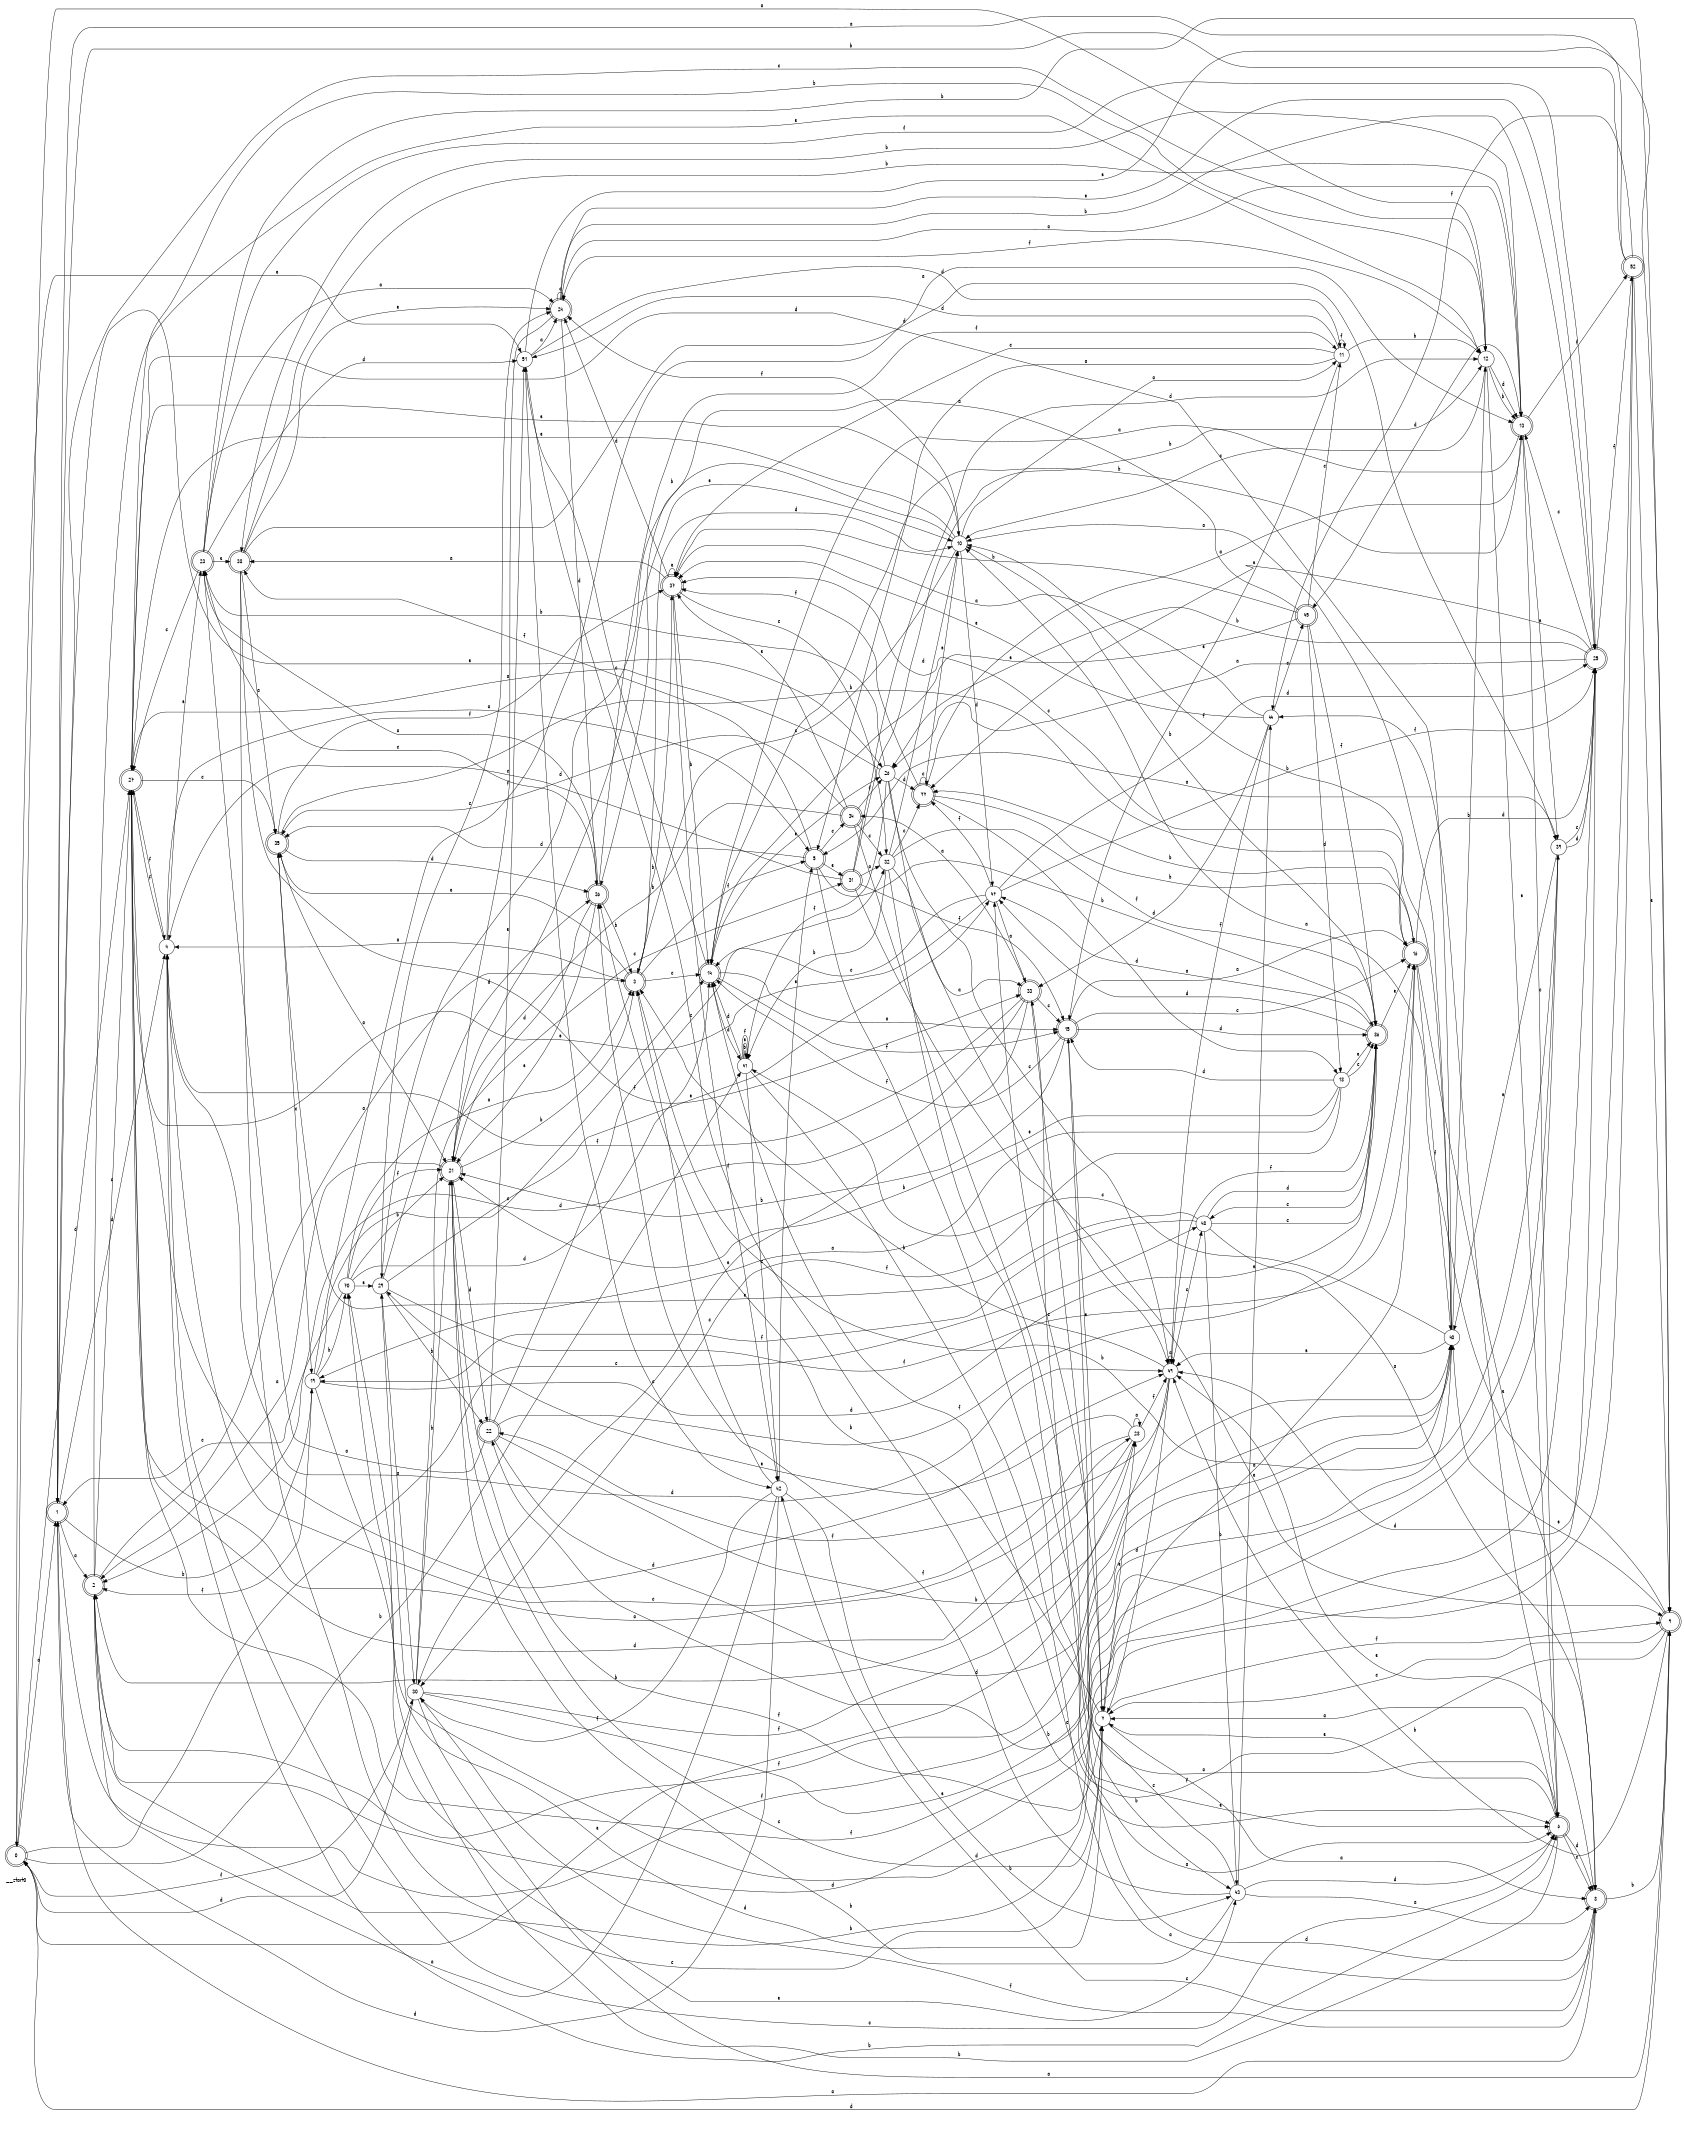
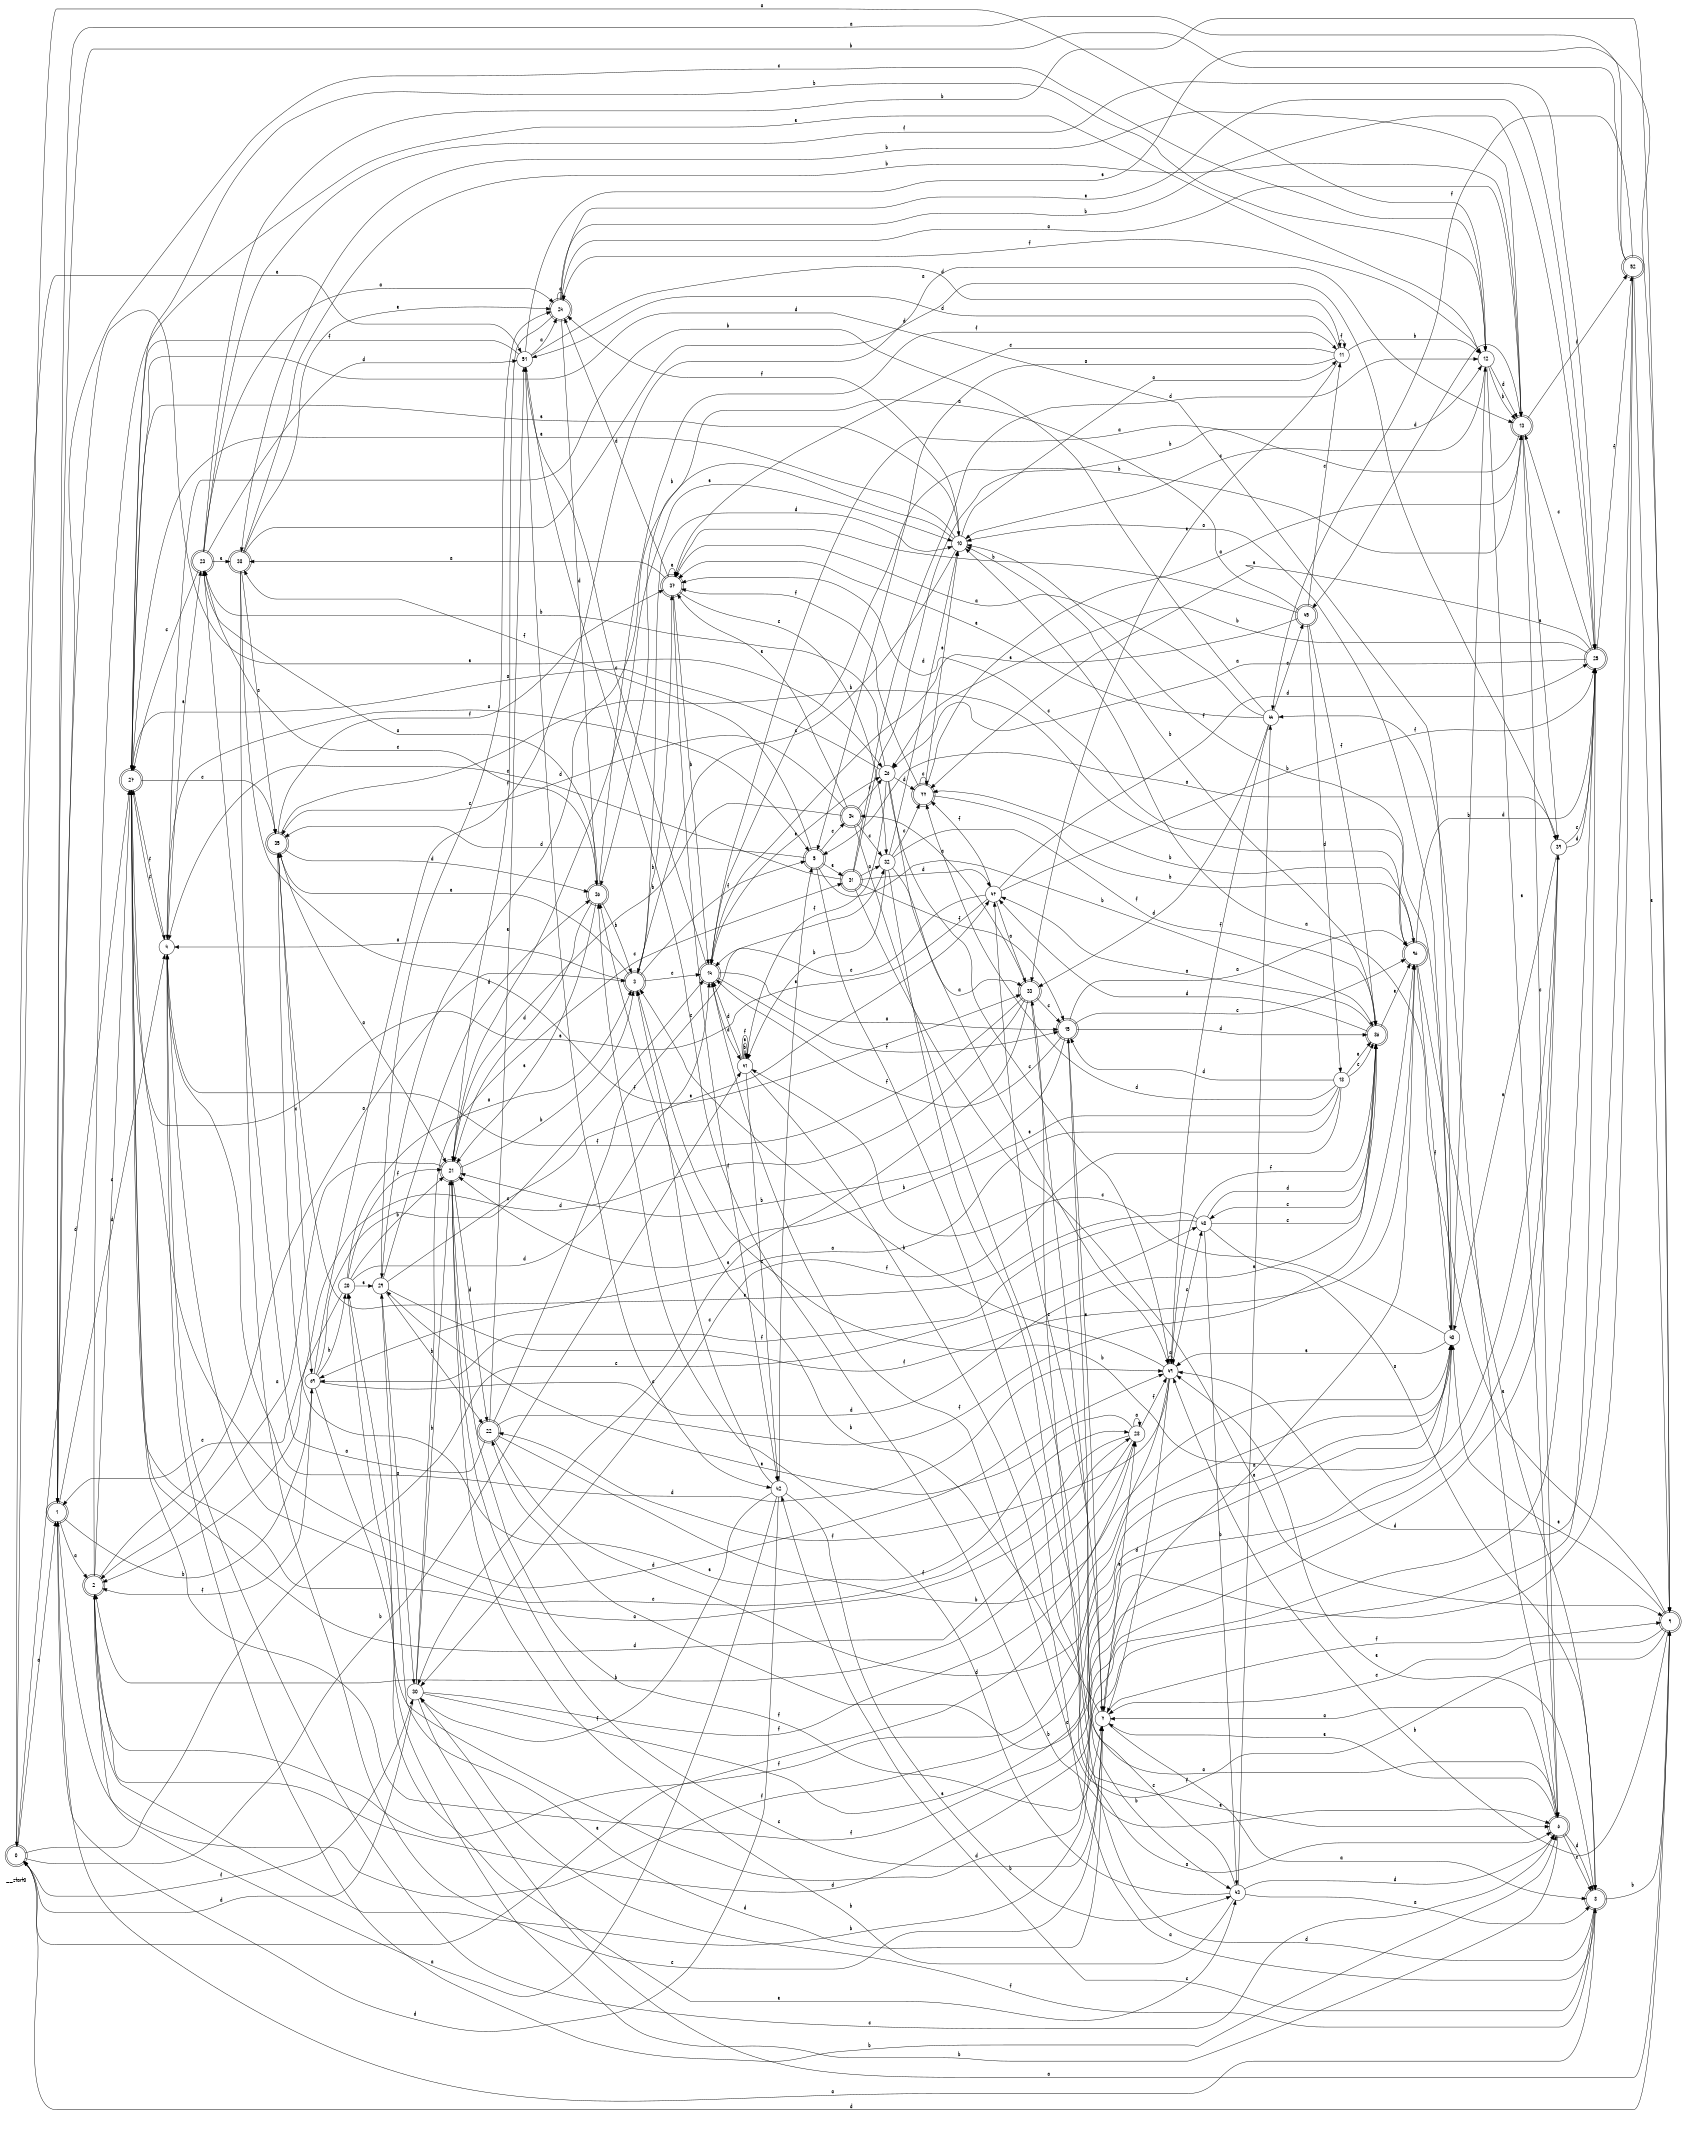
none -> (185, 340)
none -> (589, 417)
(1200, 670) -> (1128, 640)
(976, 717) -> (927, 873)
(1415, 954) -> (1415, 954)
(1124, 960) -> (1065, 1055)
(347, 1286) -> (347, 1286)
(313, 1381) -> (313, 1381)
none -> (446, 1458)
